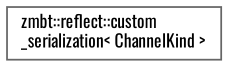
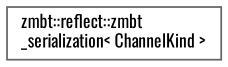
(114, 33) -> (114, 33)
